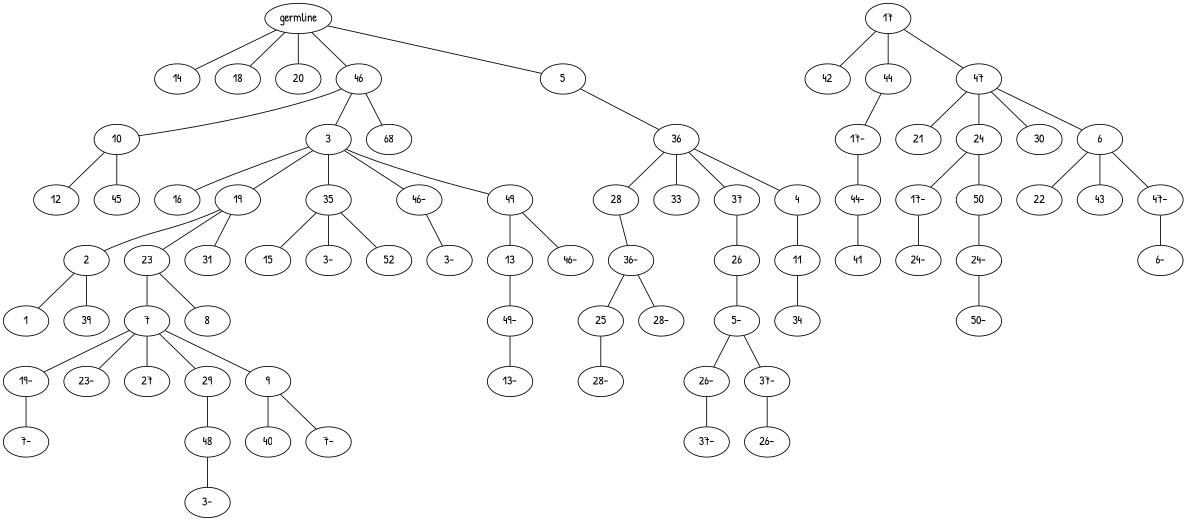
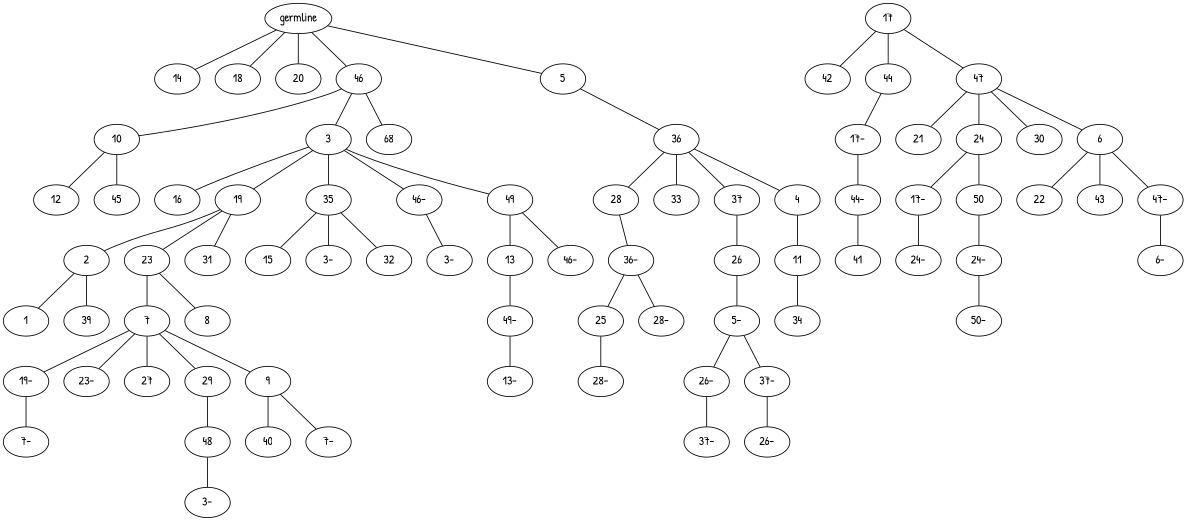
(389, 260) -> (389, 260)
